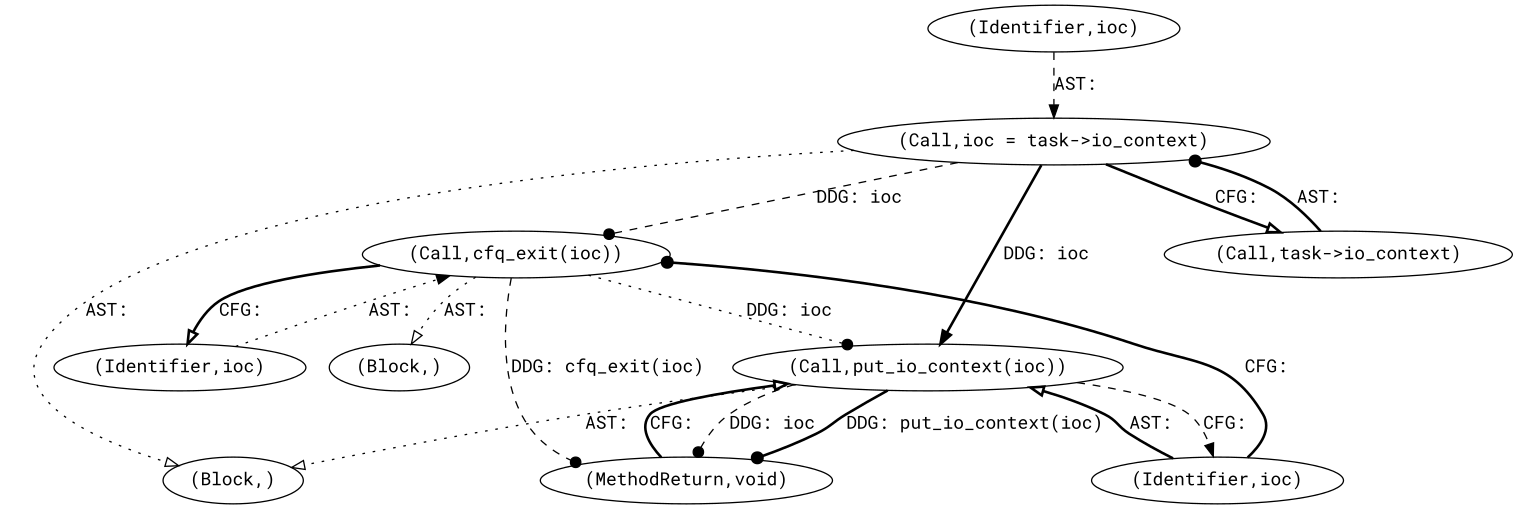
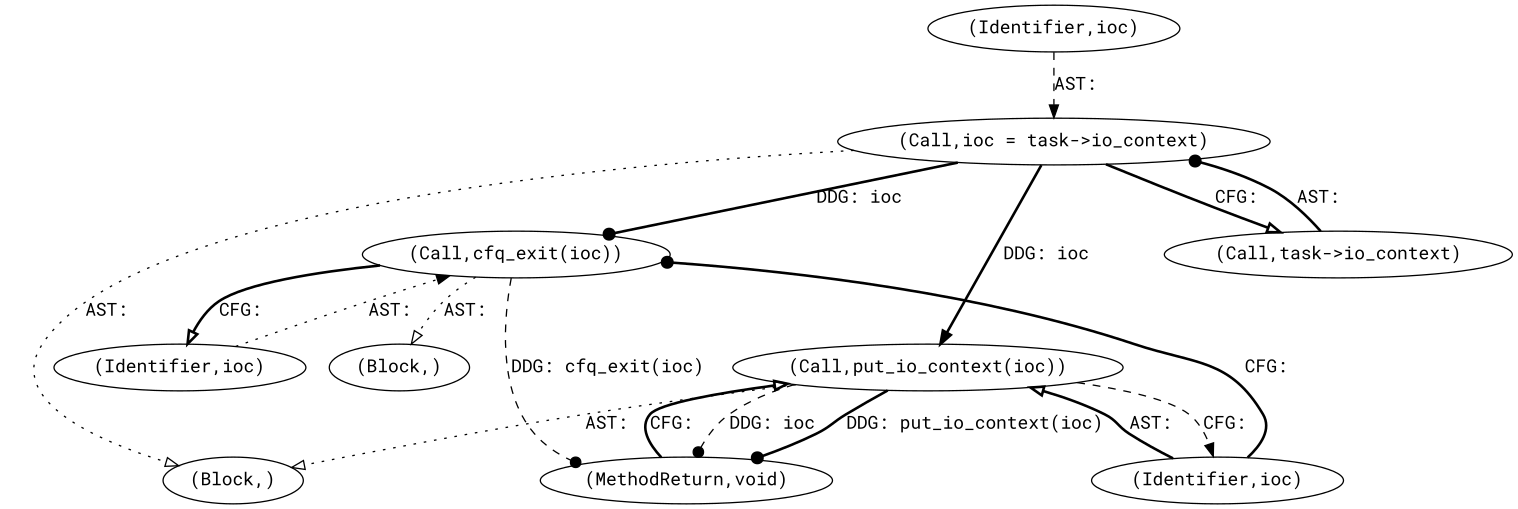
(786, 198) -> (786, 198)
(715, 309) -> none
